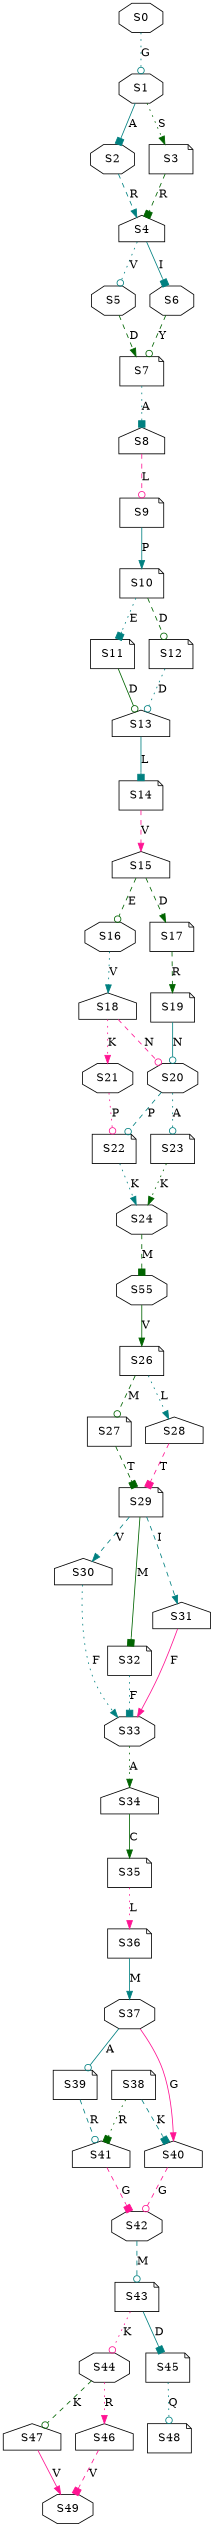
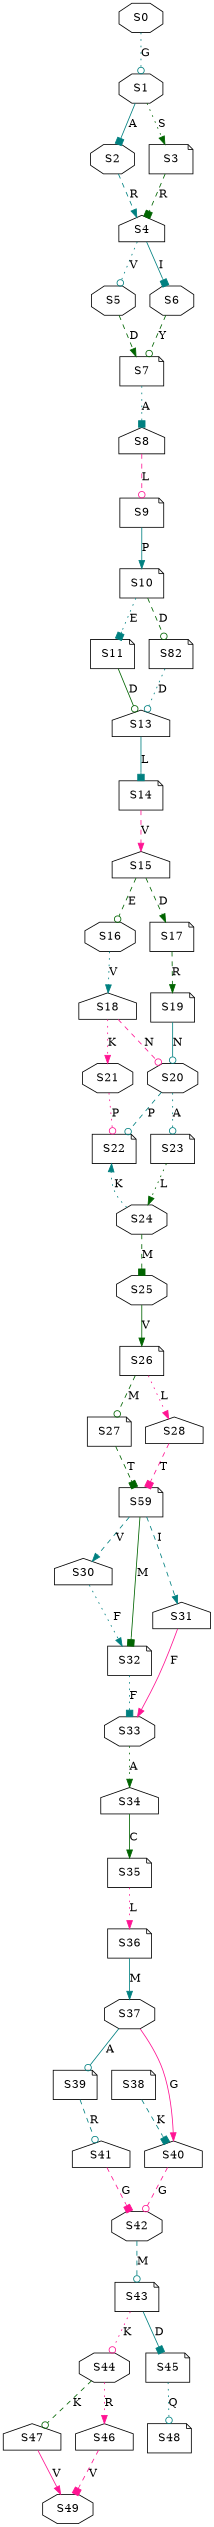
(171, 654) -> (171, 654)
(126, 1180) -> (115, 1192)
(164, 1184) -> (164, 1184)
(142, 1290) -> (142, 1290)
(157, 1394) -> (157, 1394)
(141, 1502) -> (141, 1502)
(86, 1651) -> (104, 1612)
(117, 2117) -> none
